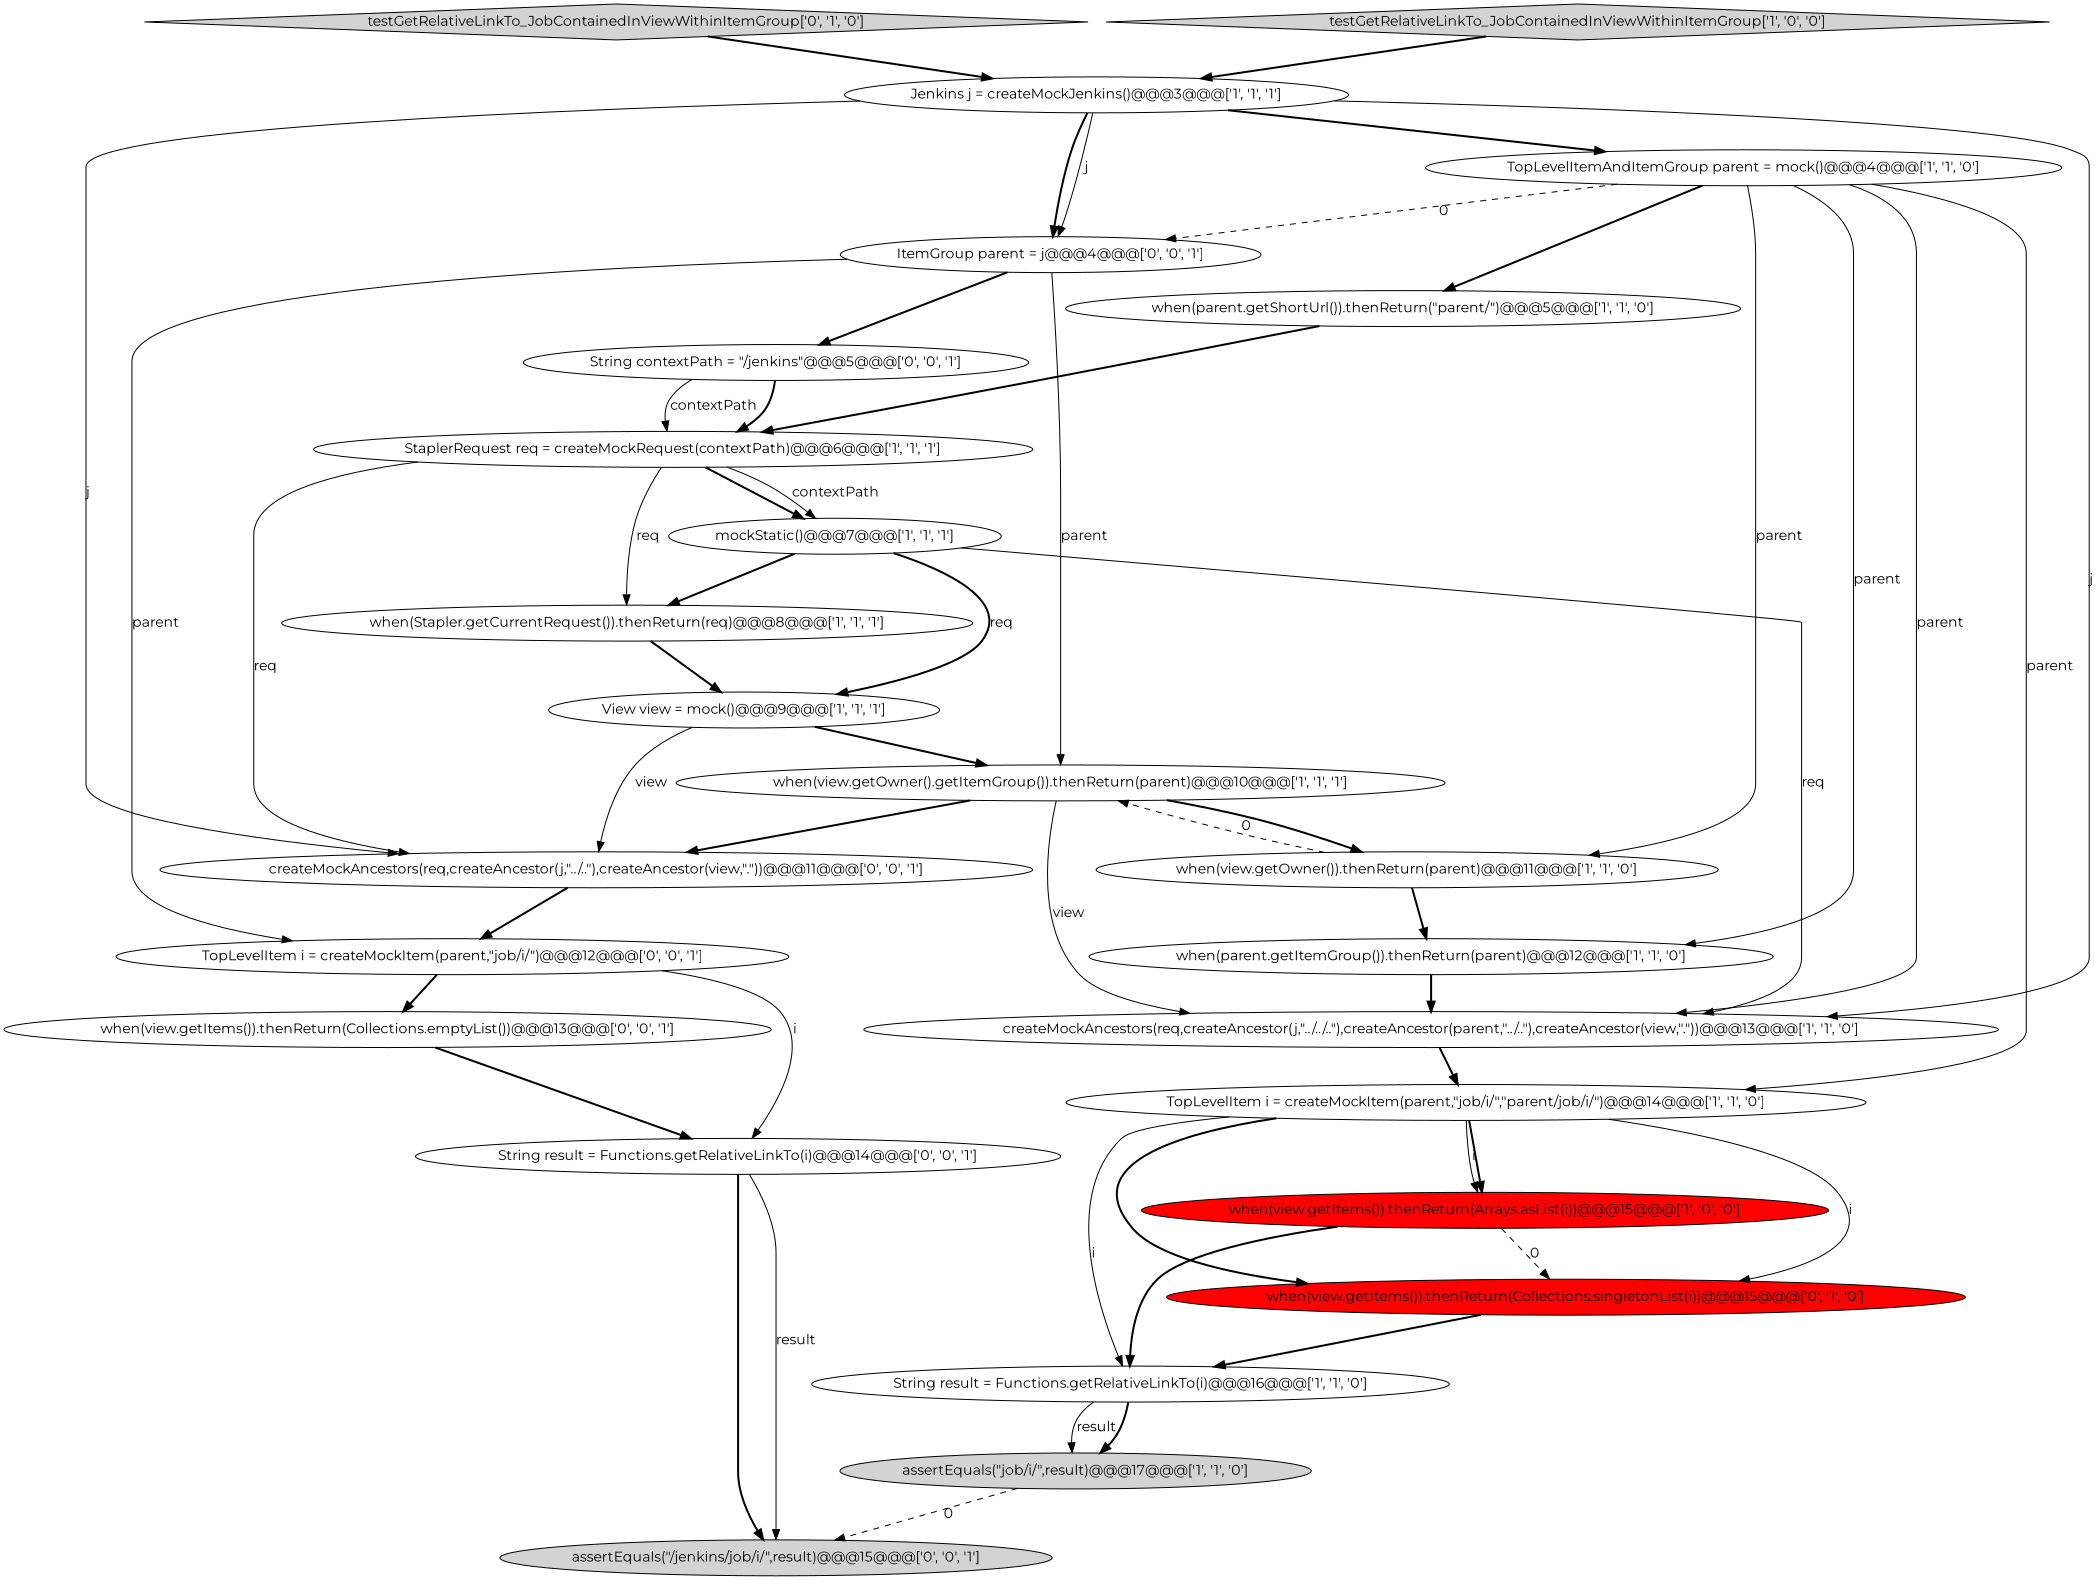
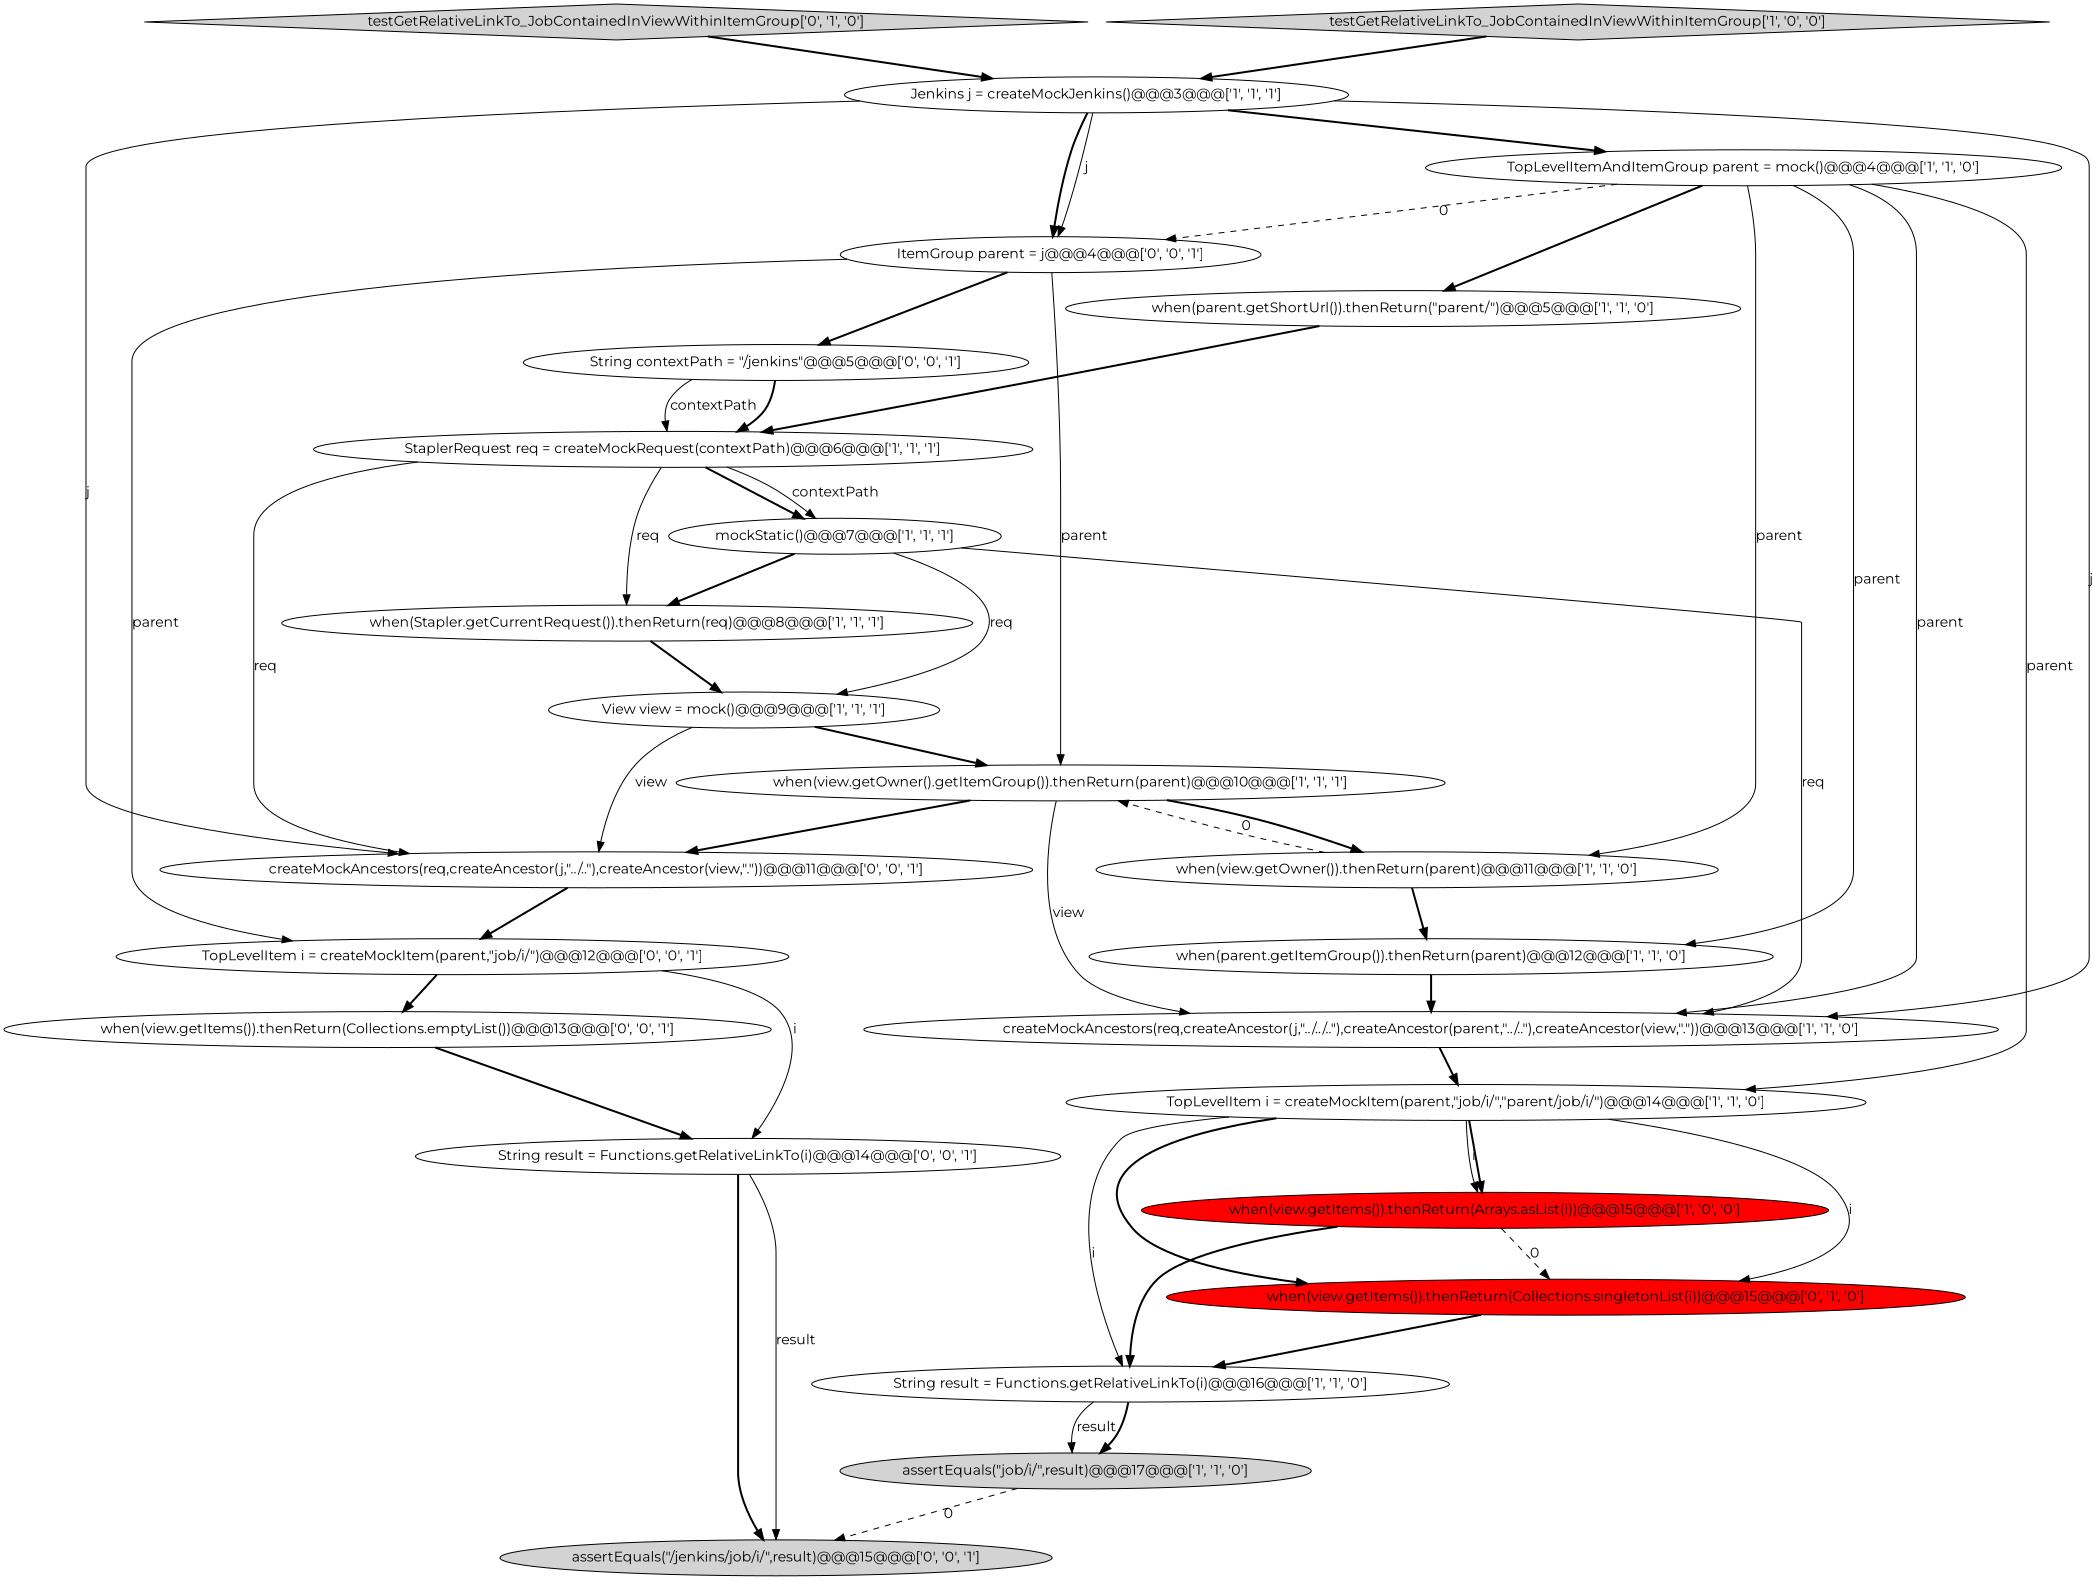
(981, 641) -> (981, 641)
